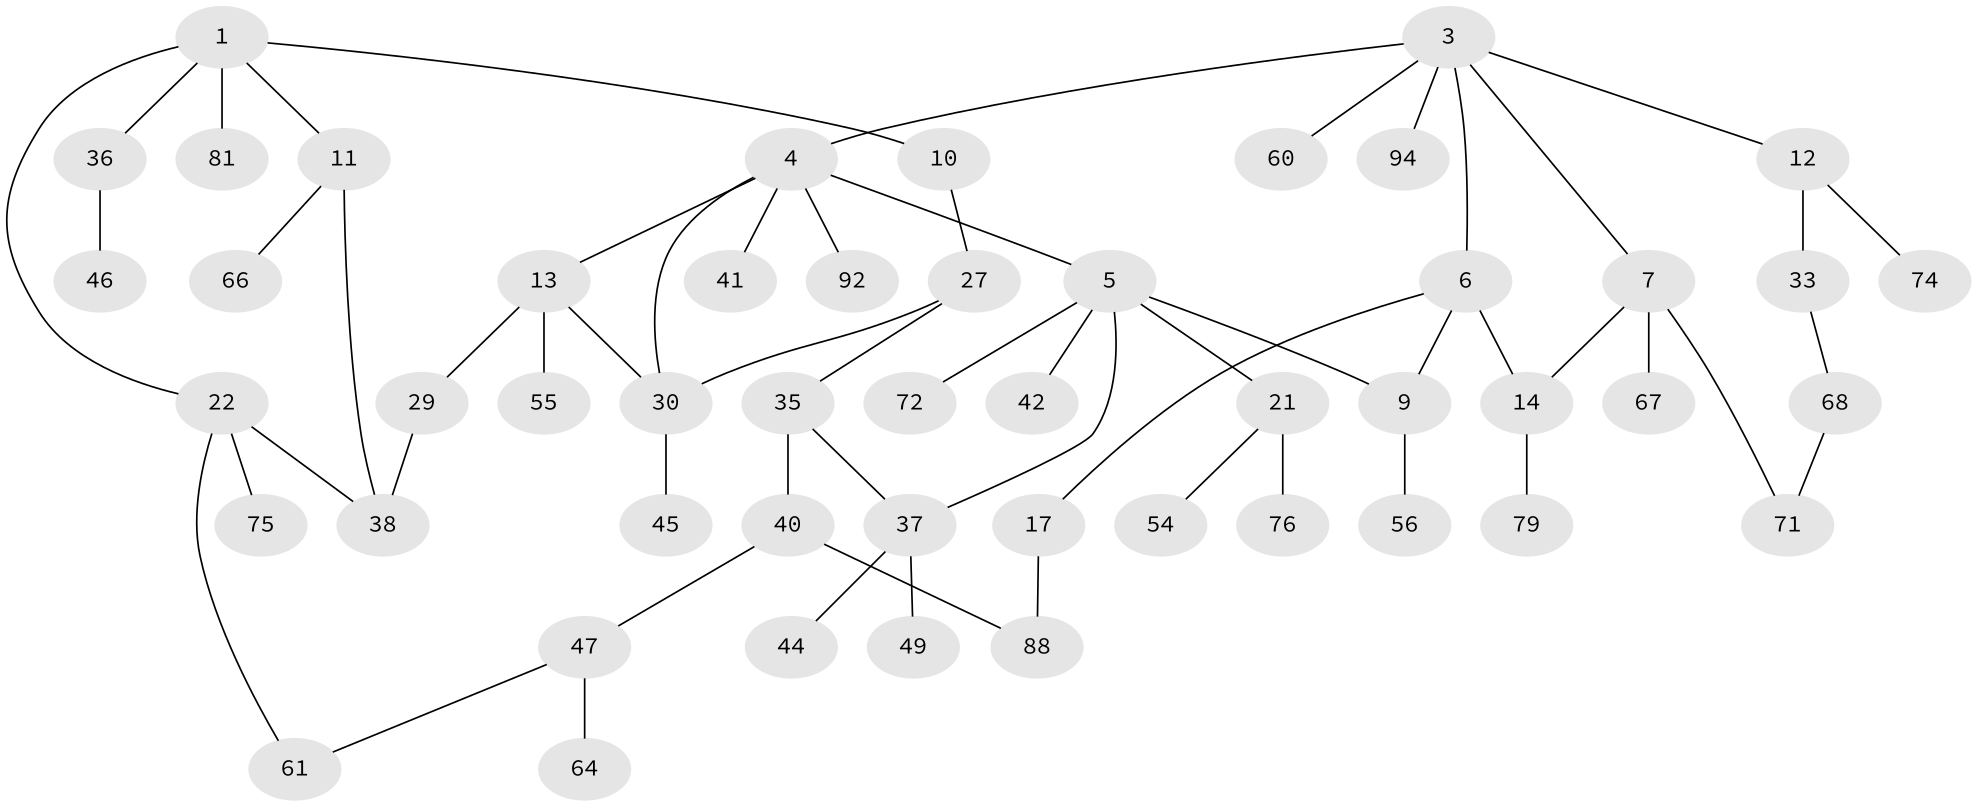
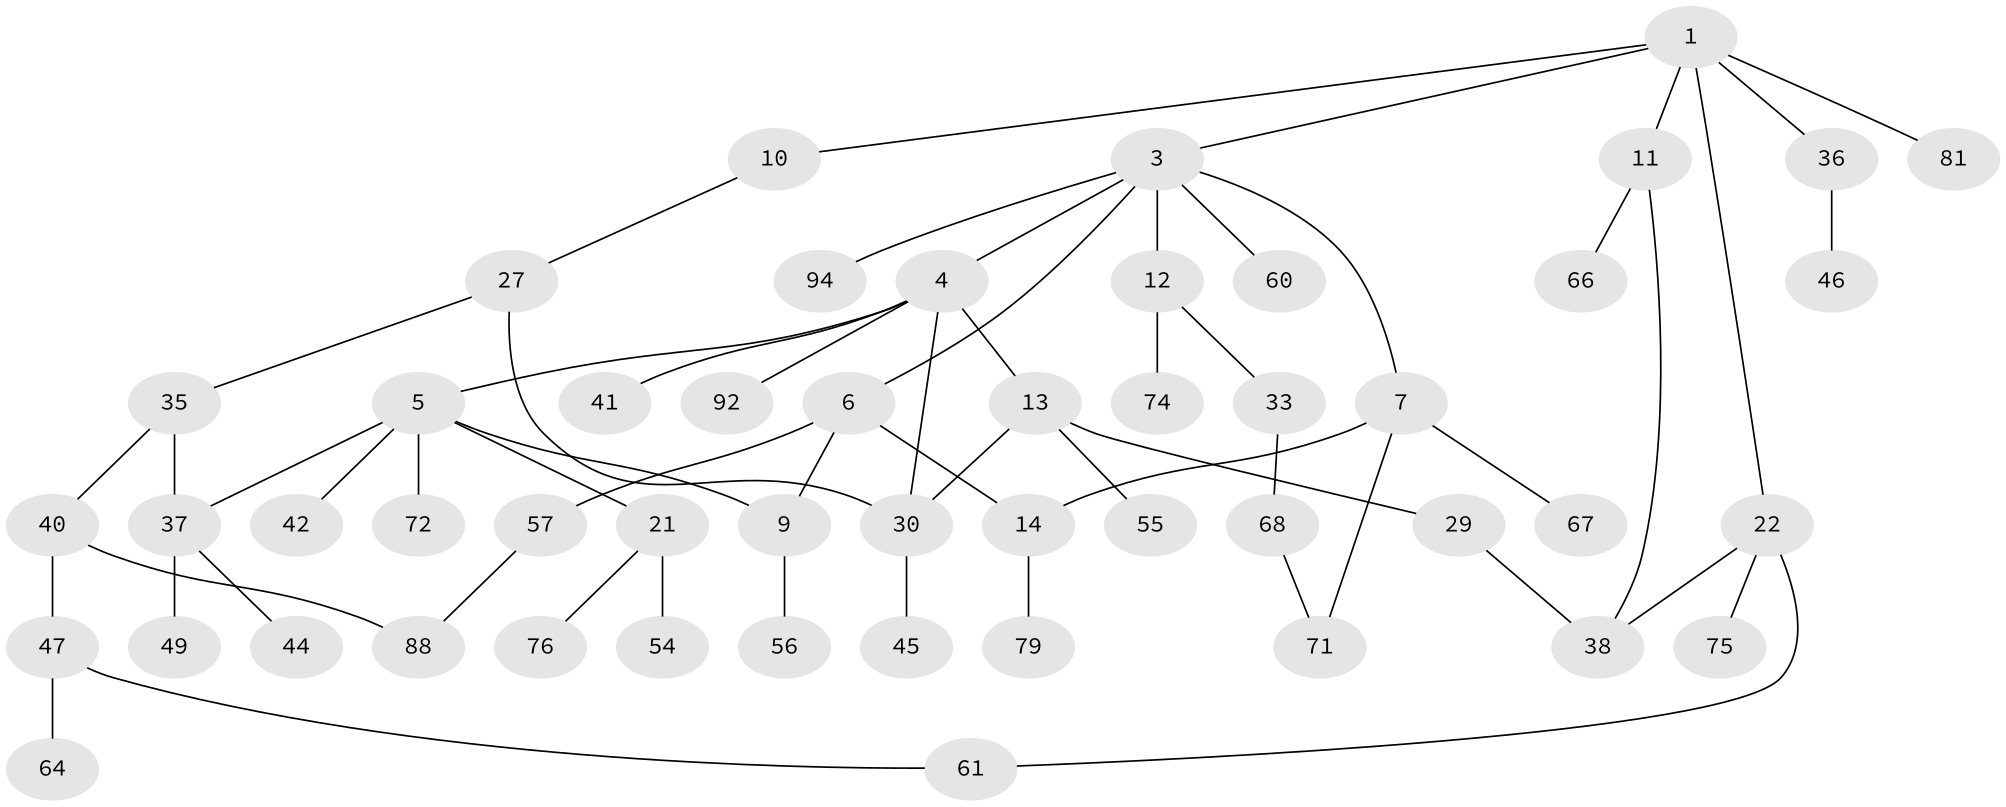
none -> (1424, 98)
(1039, 525) -> (541, 525)
